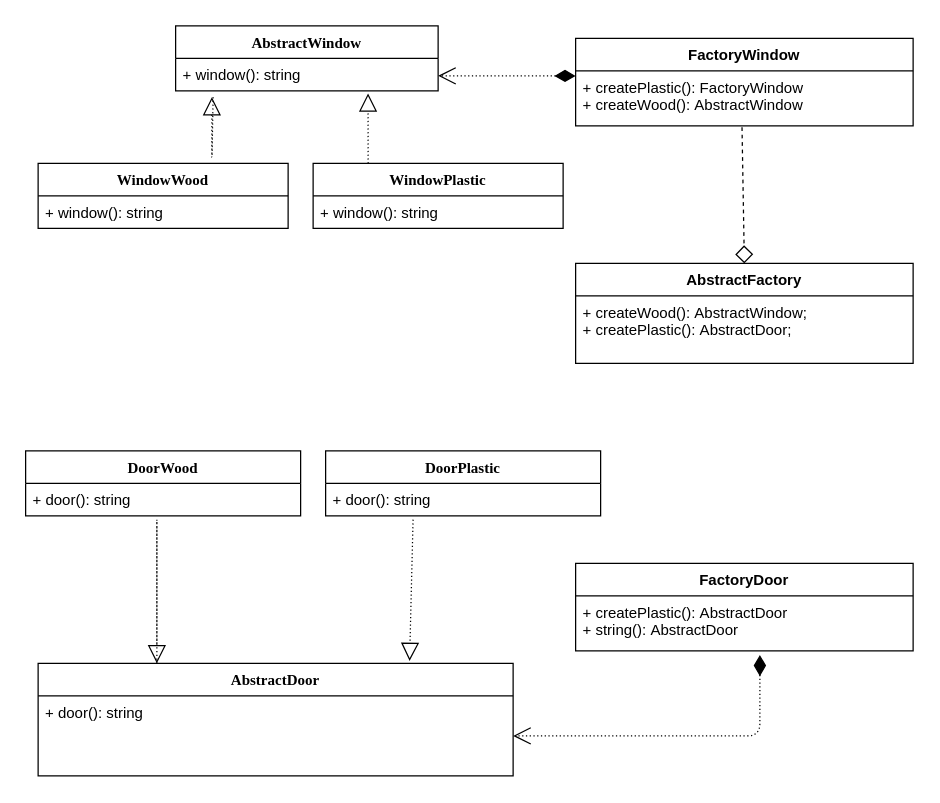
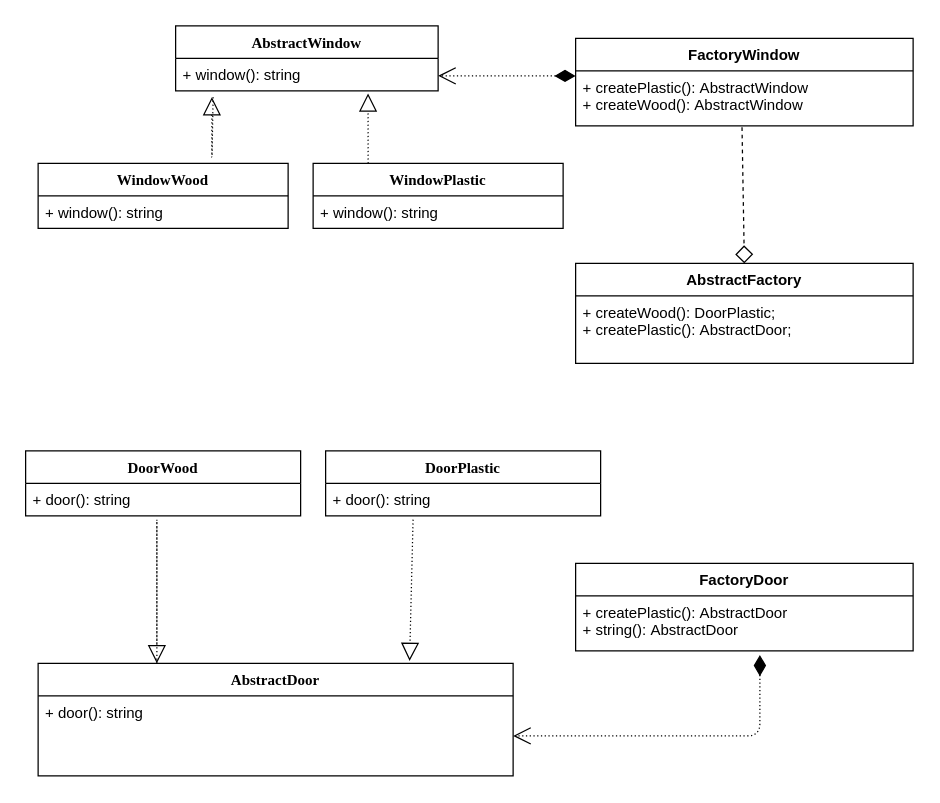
(707, 88) -> (711, 88)
(707, 313) -> (692, 313)
